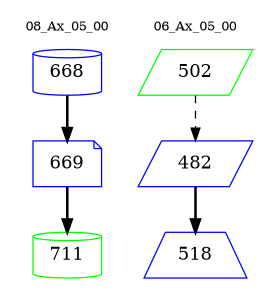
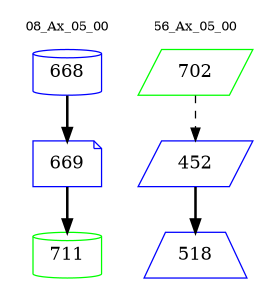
(195, 27) -> (195, 27)
(195, 72) -> (195, 72)
(195, 164) -> (195, 164)
